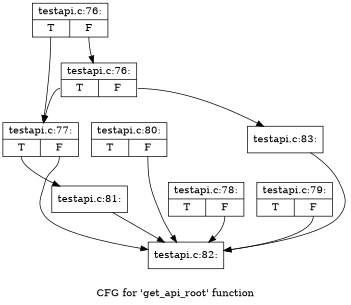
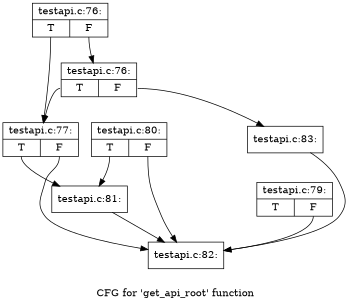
none -> (108, 169)
(206, 199) -> none
